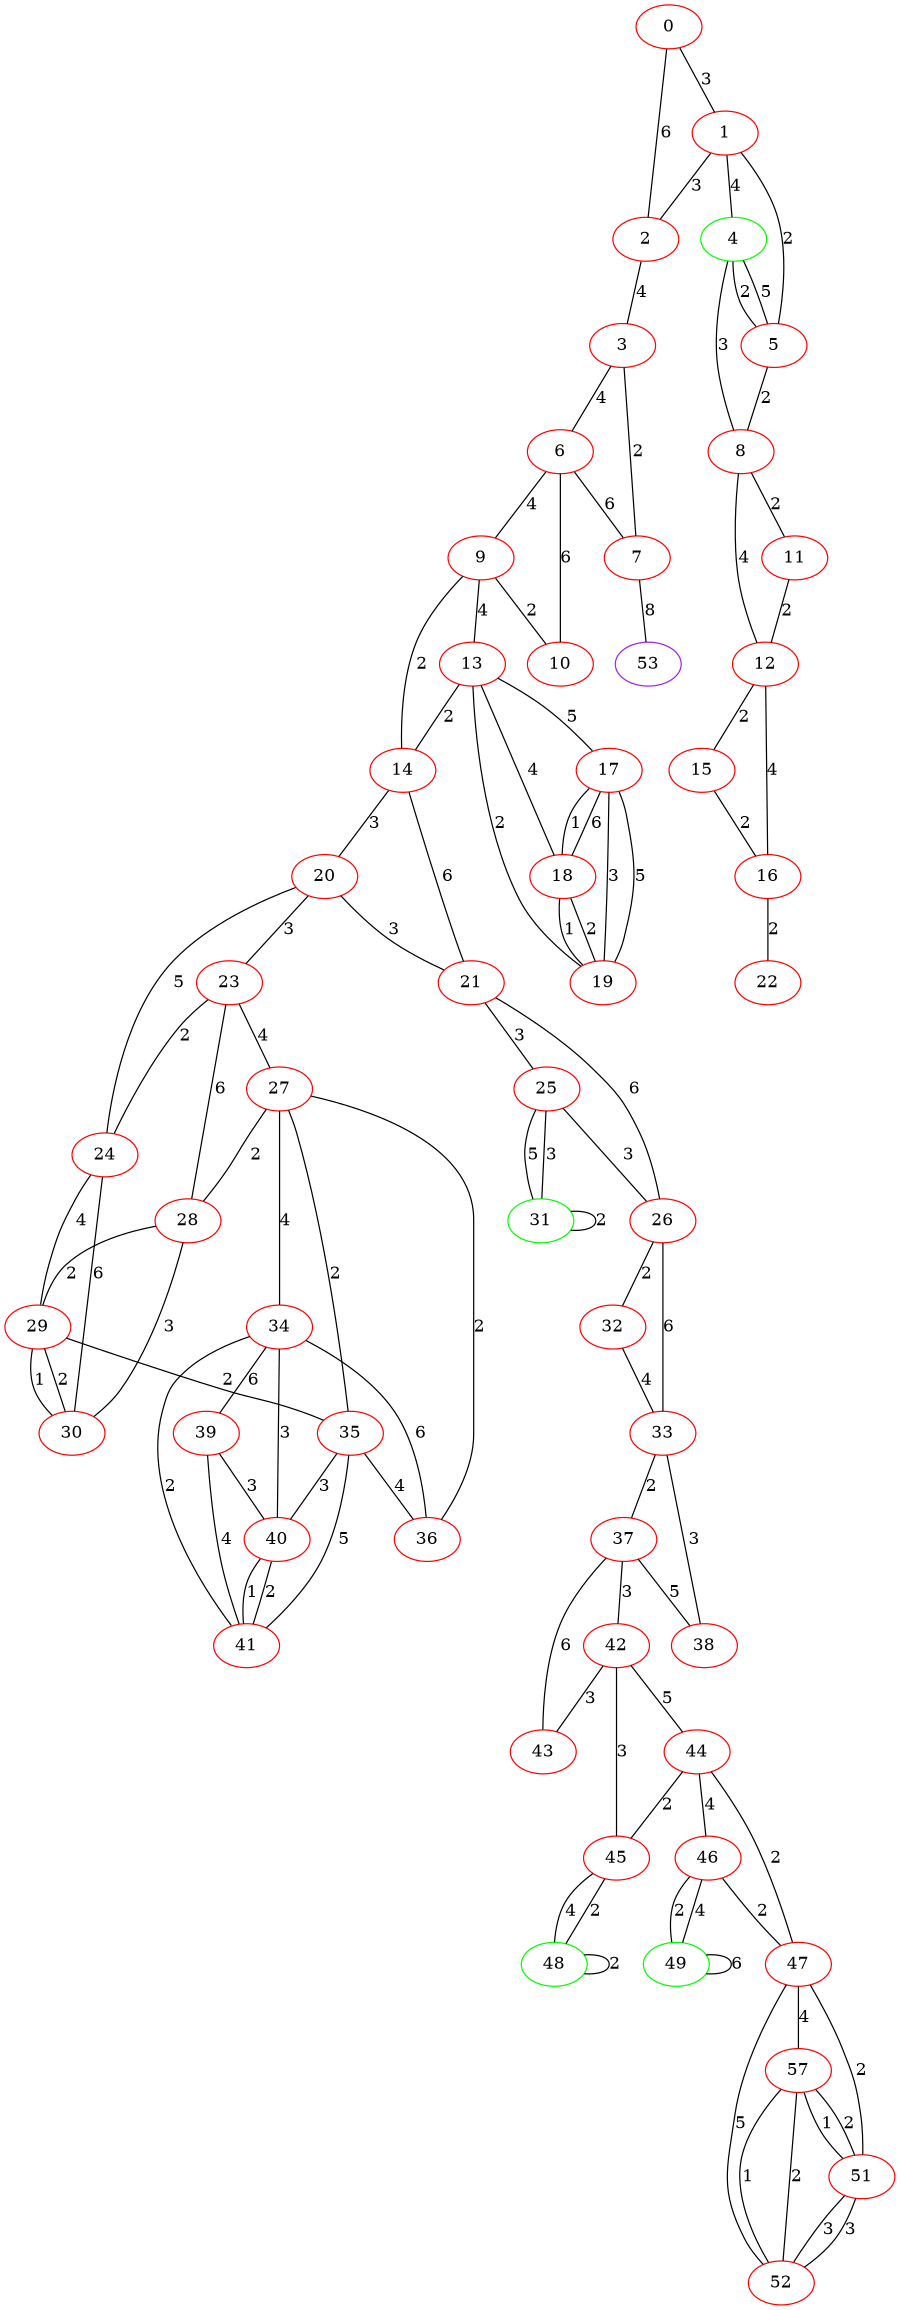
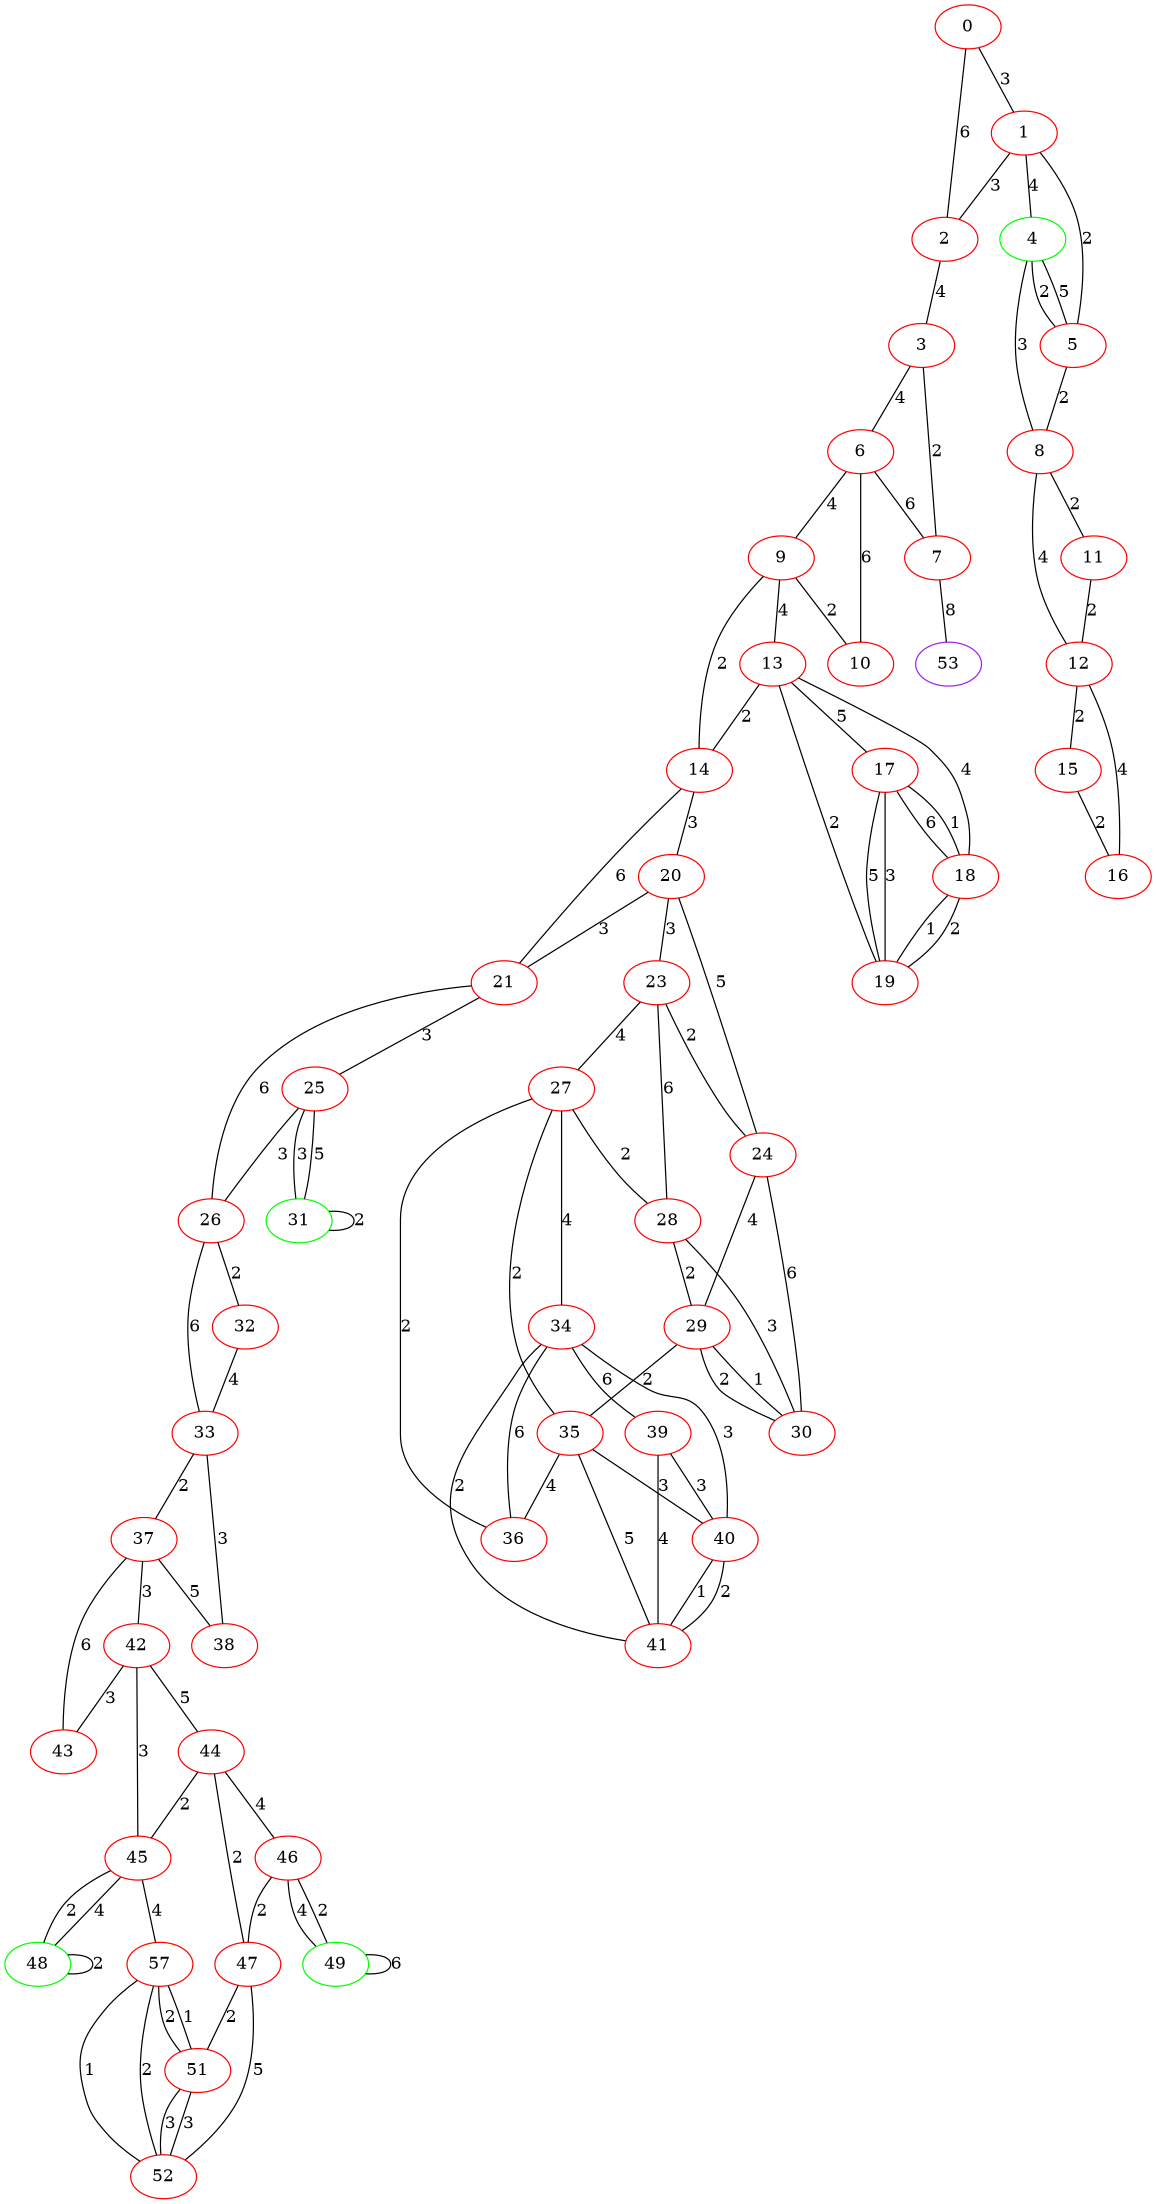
(768, 983) -> none
(798, 2017) -> (149, 1911)
